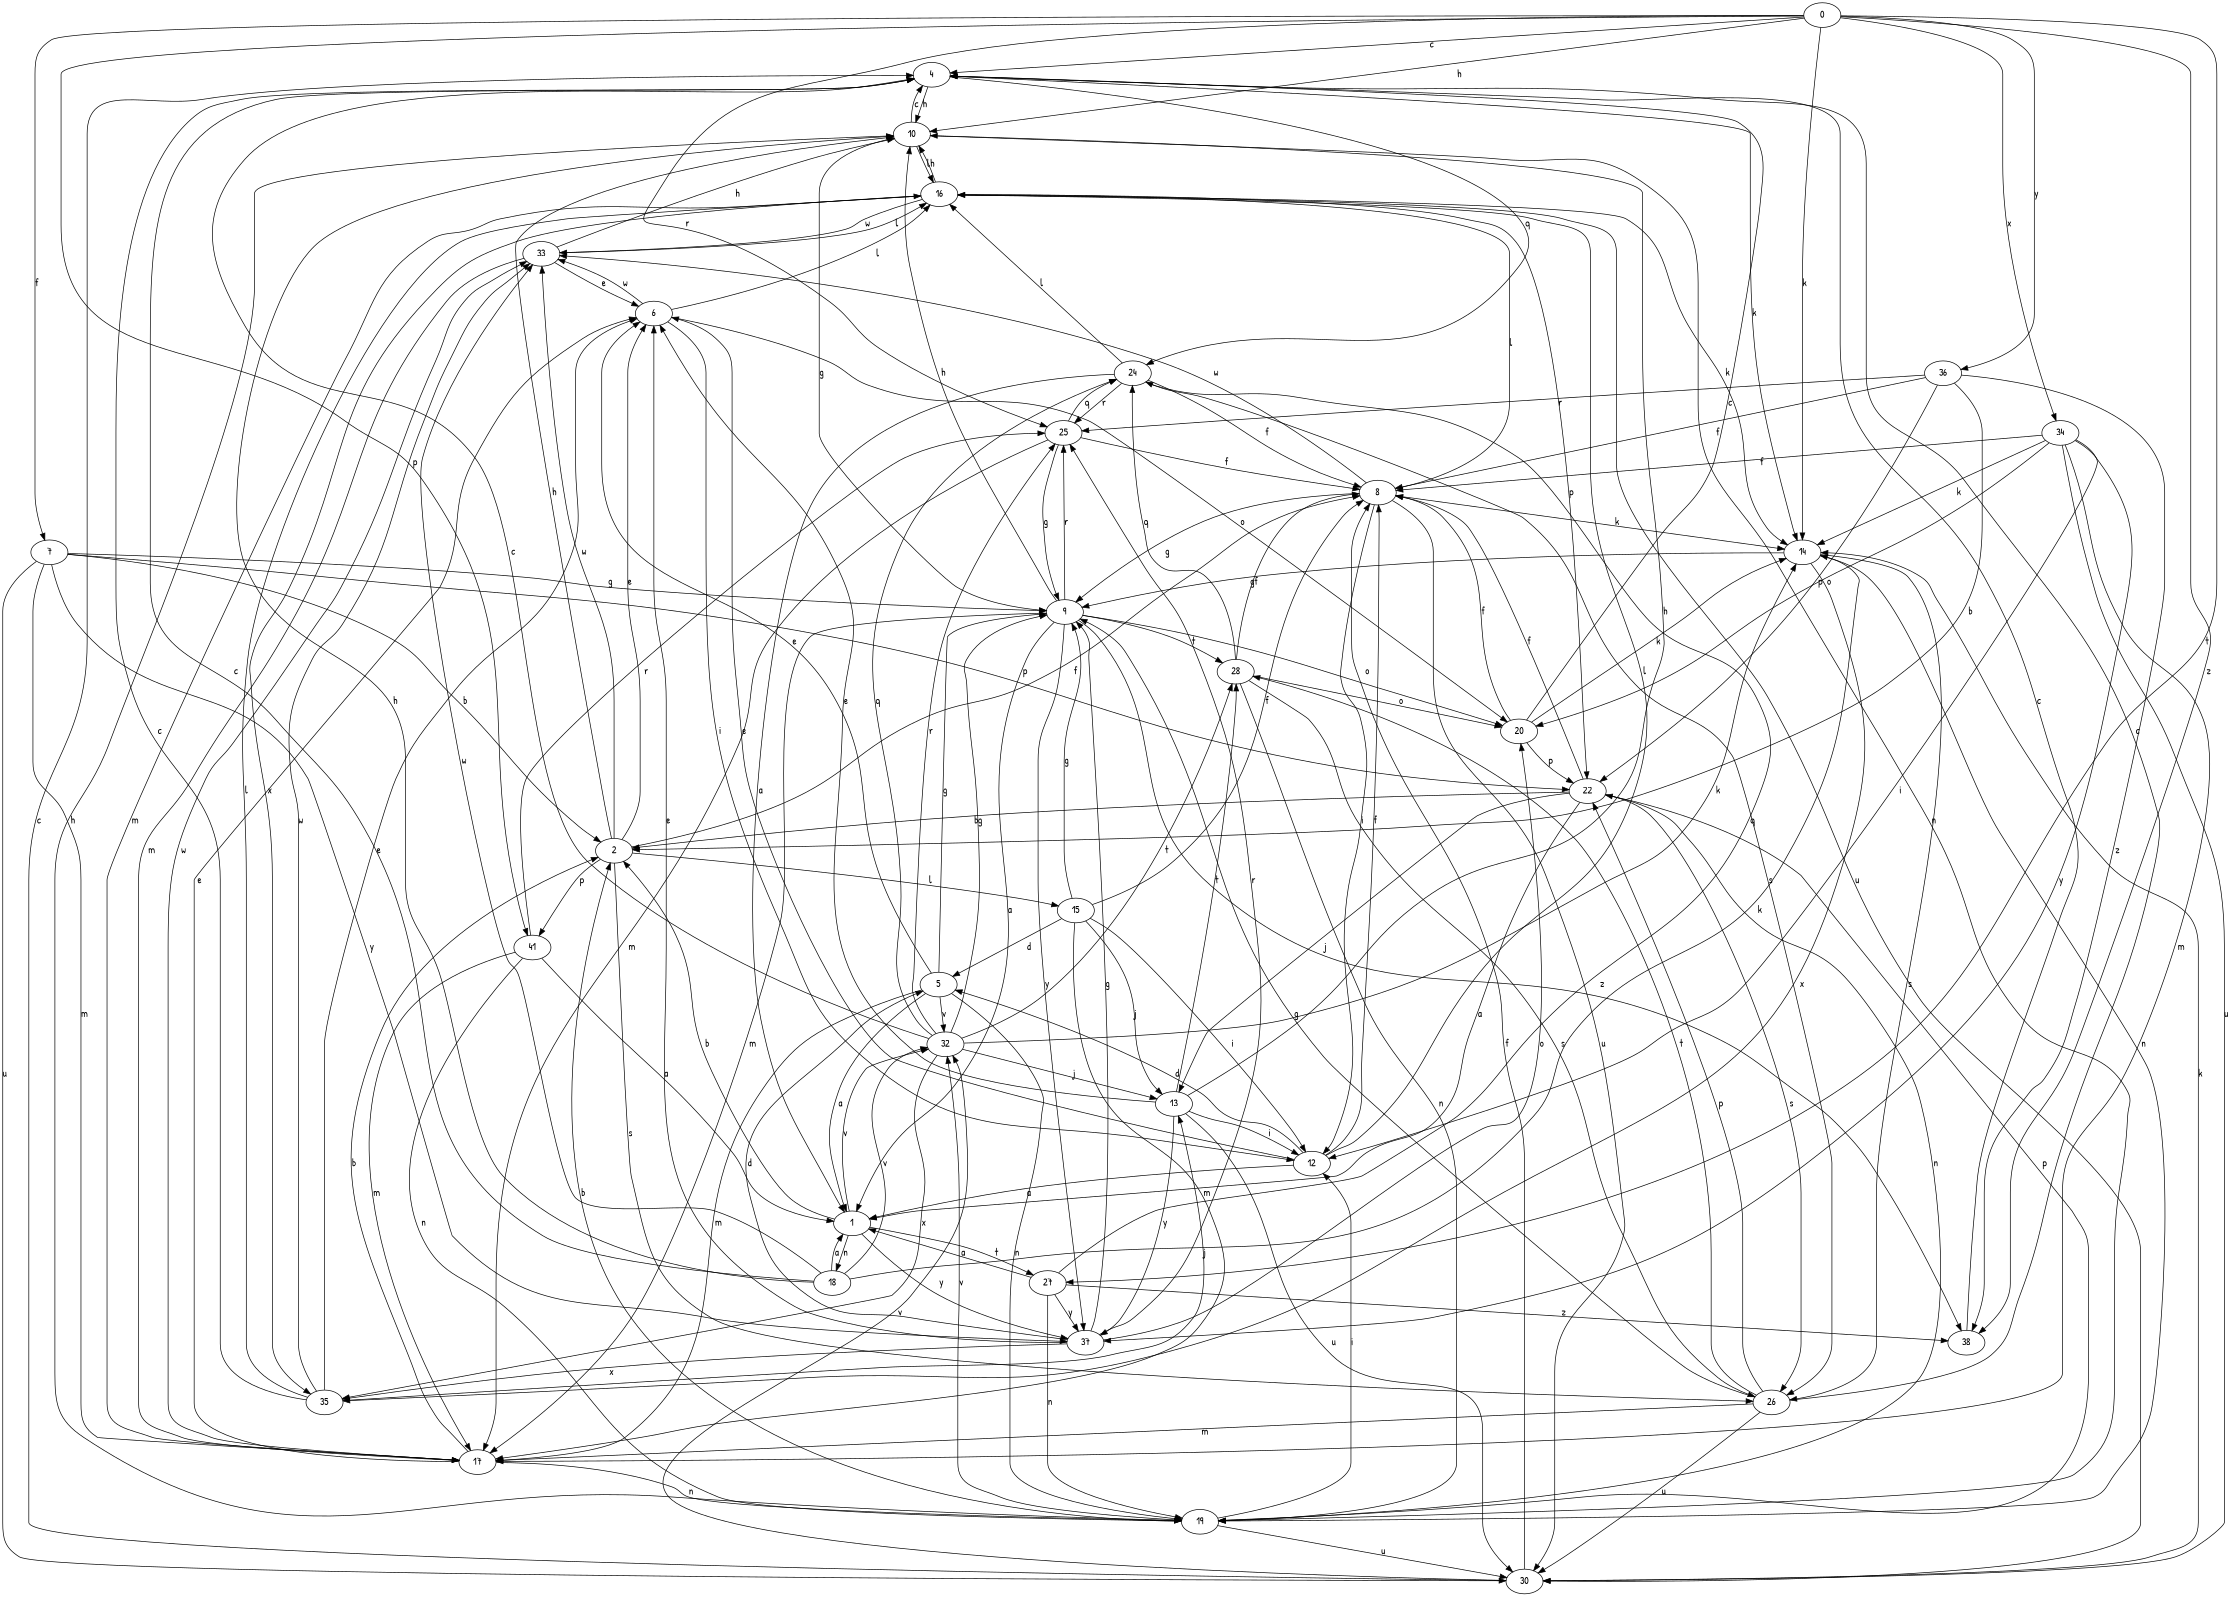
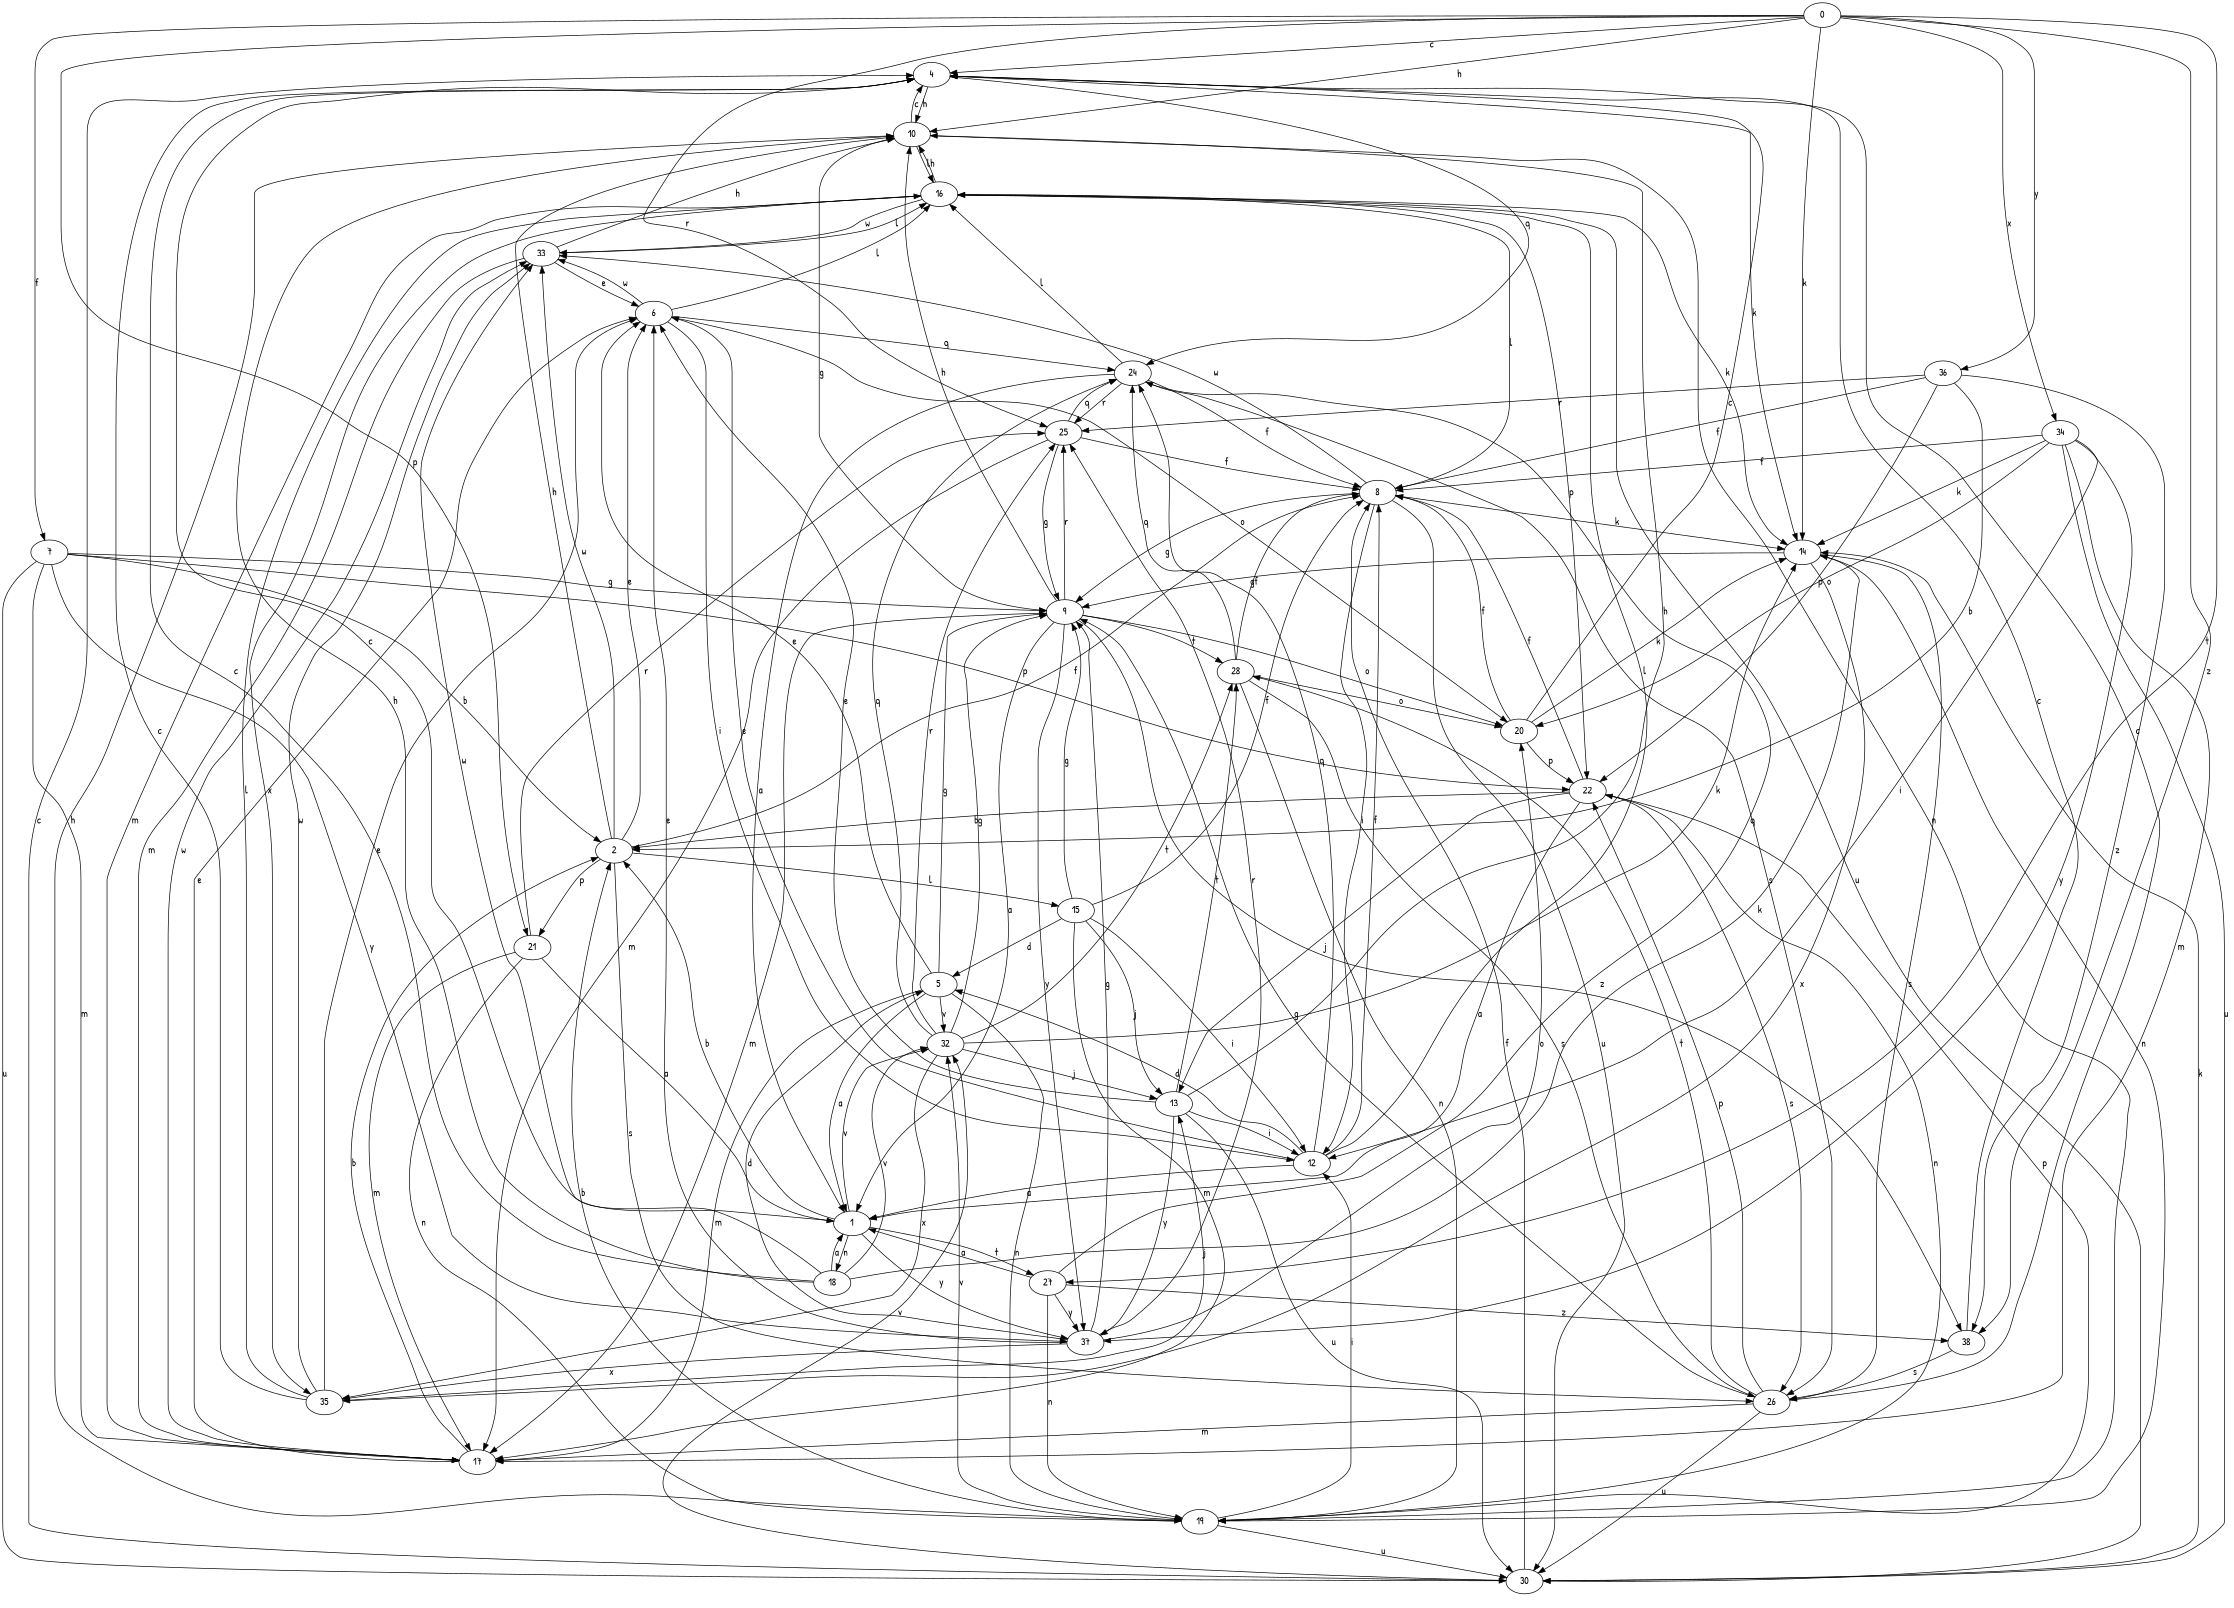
none -> (890, 342)
(289, 371) -> (179, 537)
none -> (1312, 736)
(532, 948) -> (532, 948)
none -> (1876, 1381)
(680, 1492) -> none
